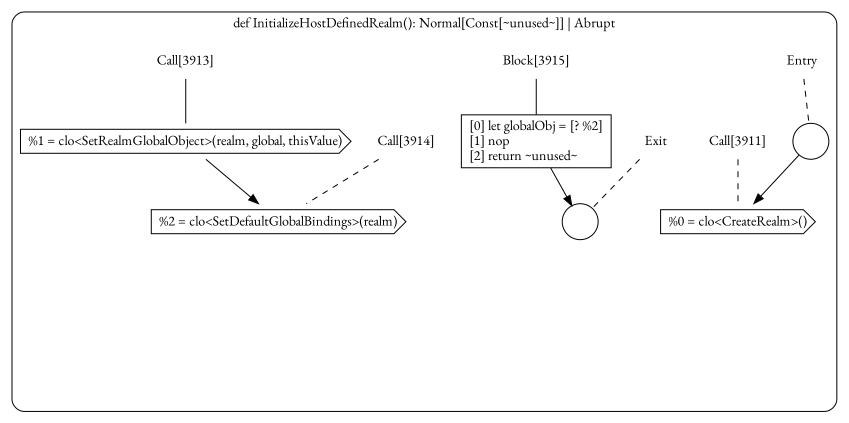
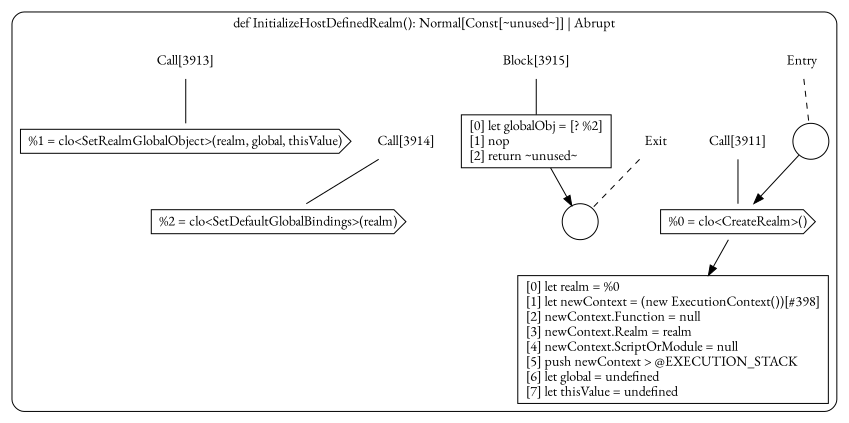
(228, 178) -> none
(342, 182) -> (342, 182)
(738, 182) -> (738, 182)
none -> (673, 340)
